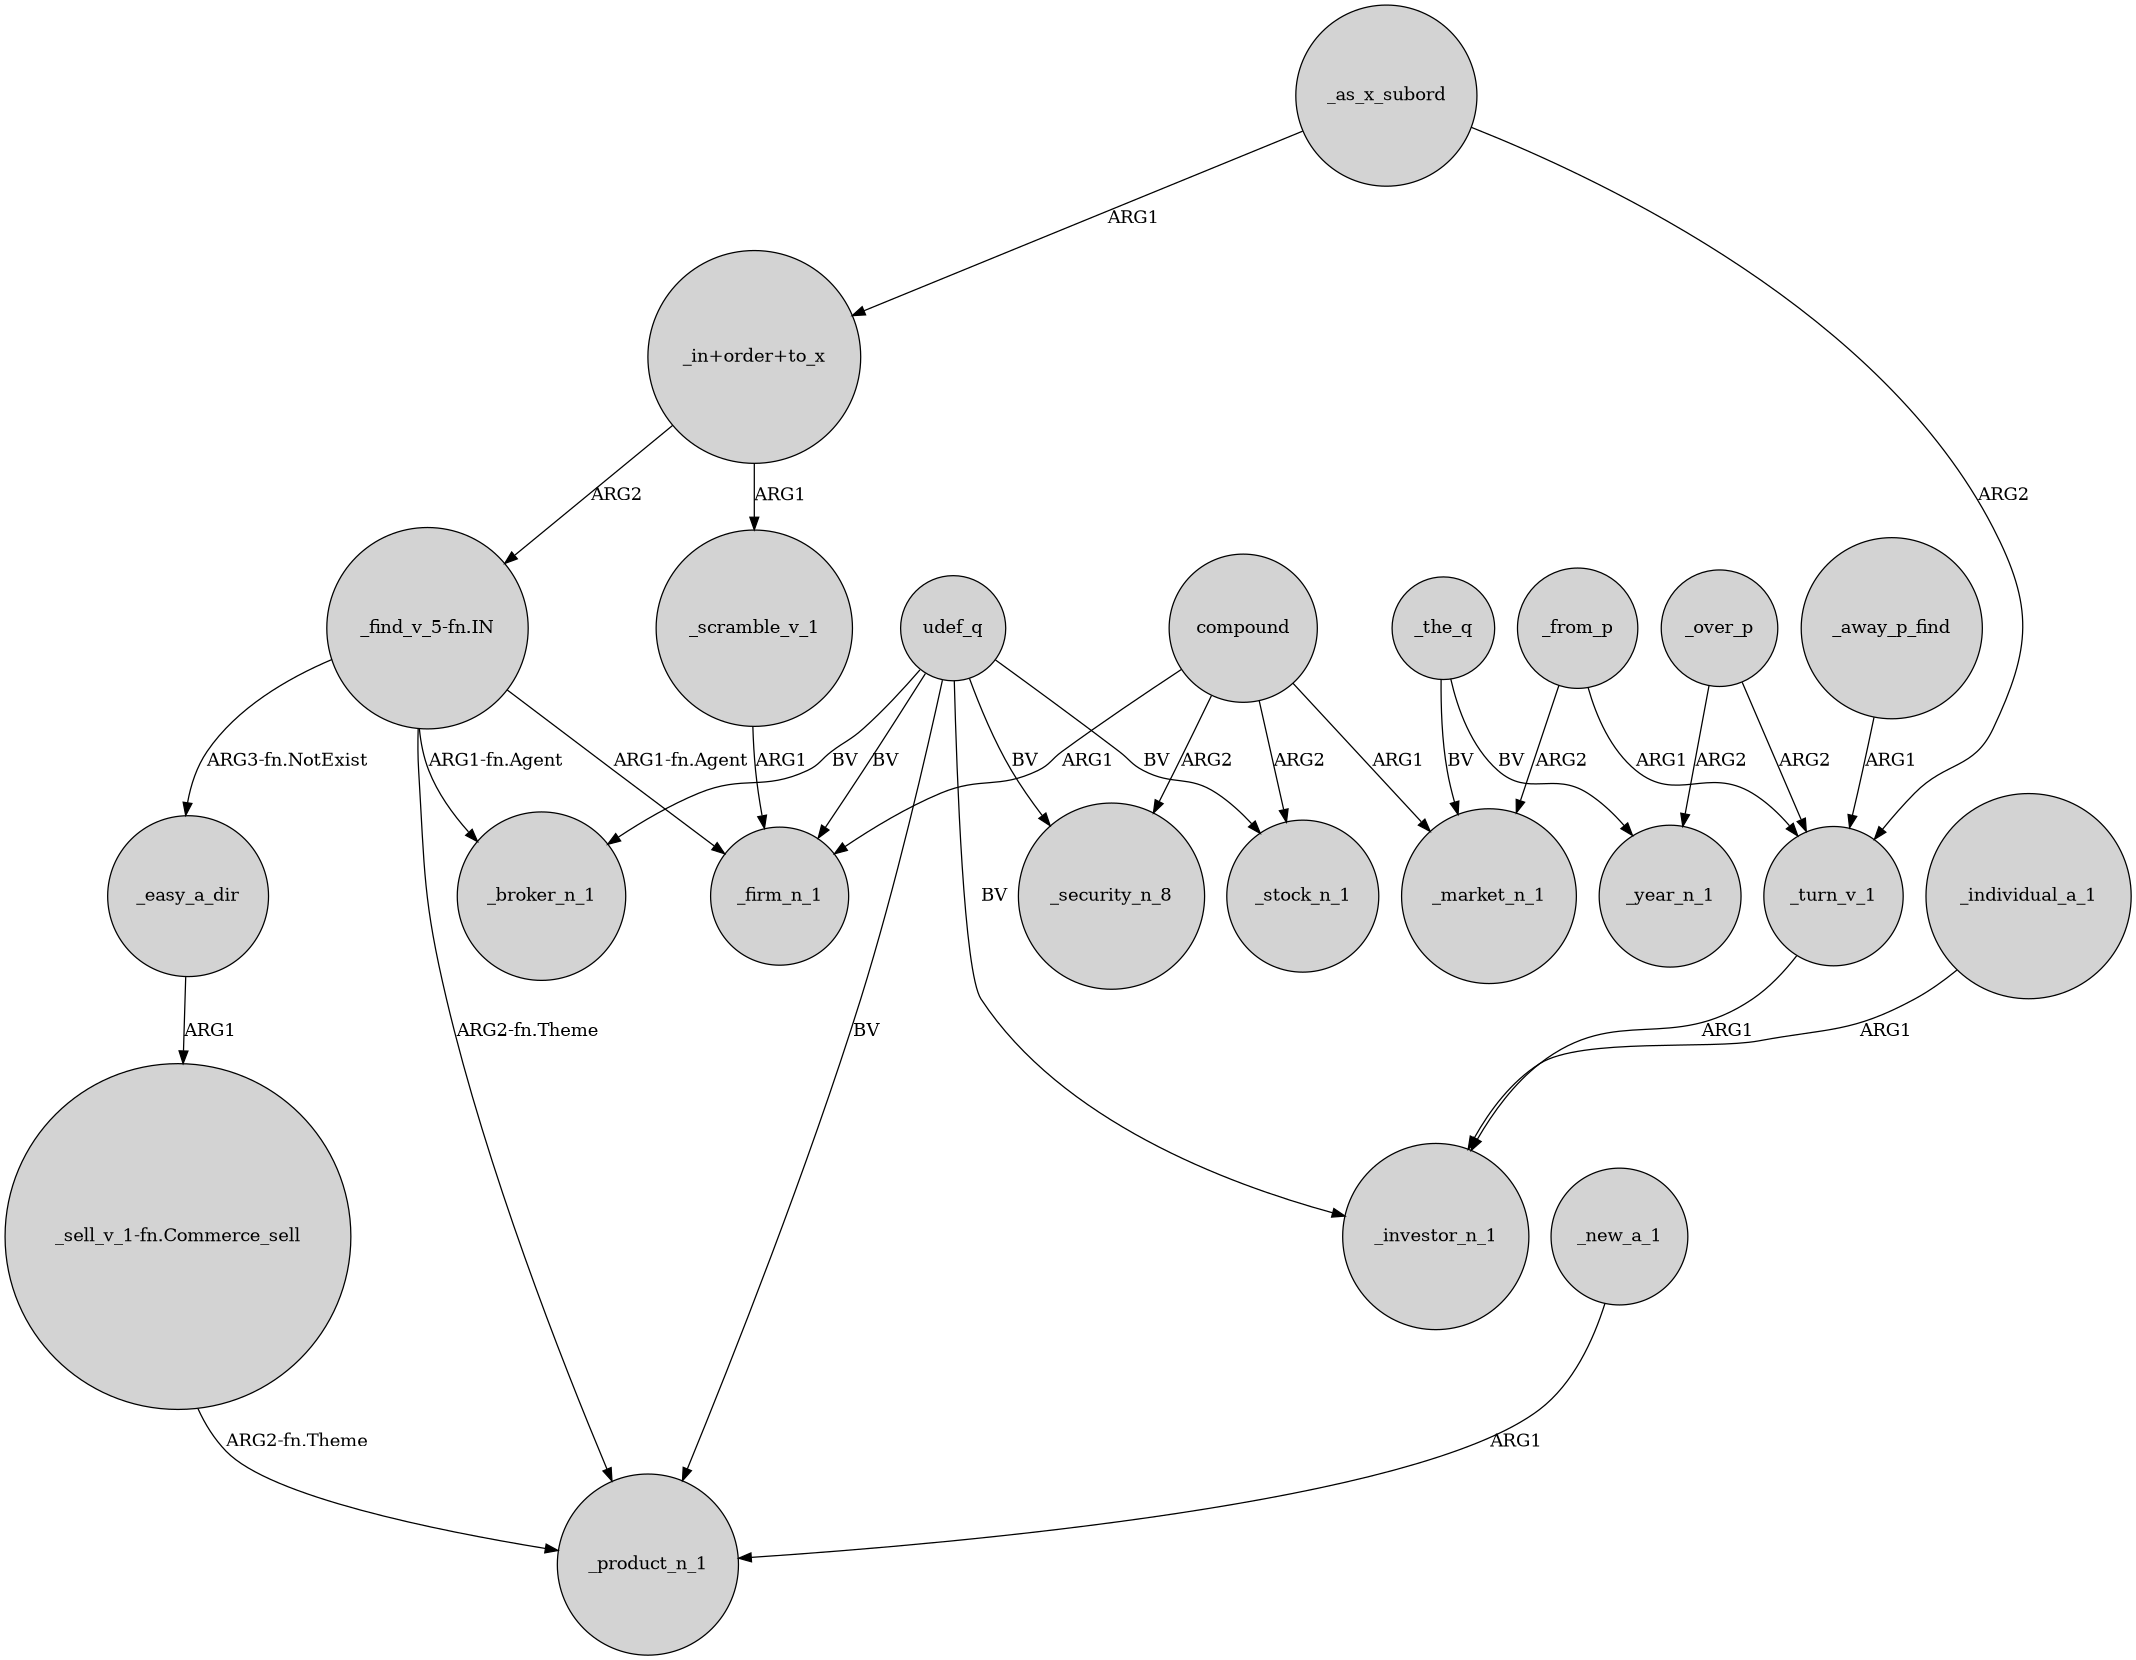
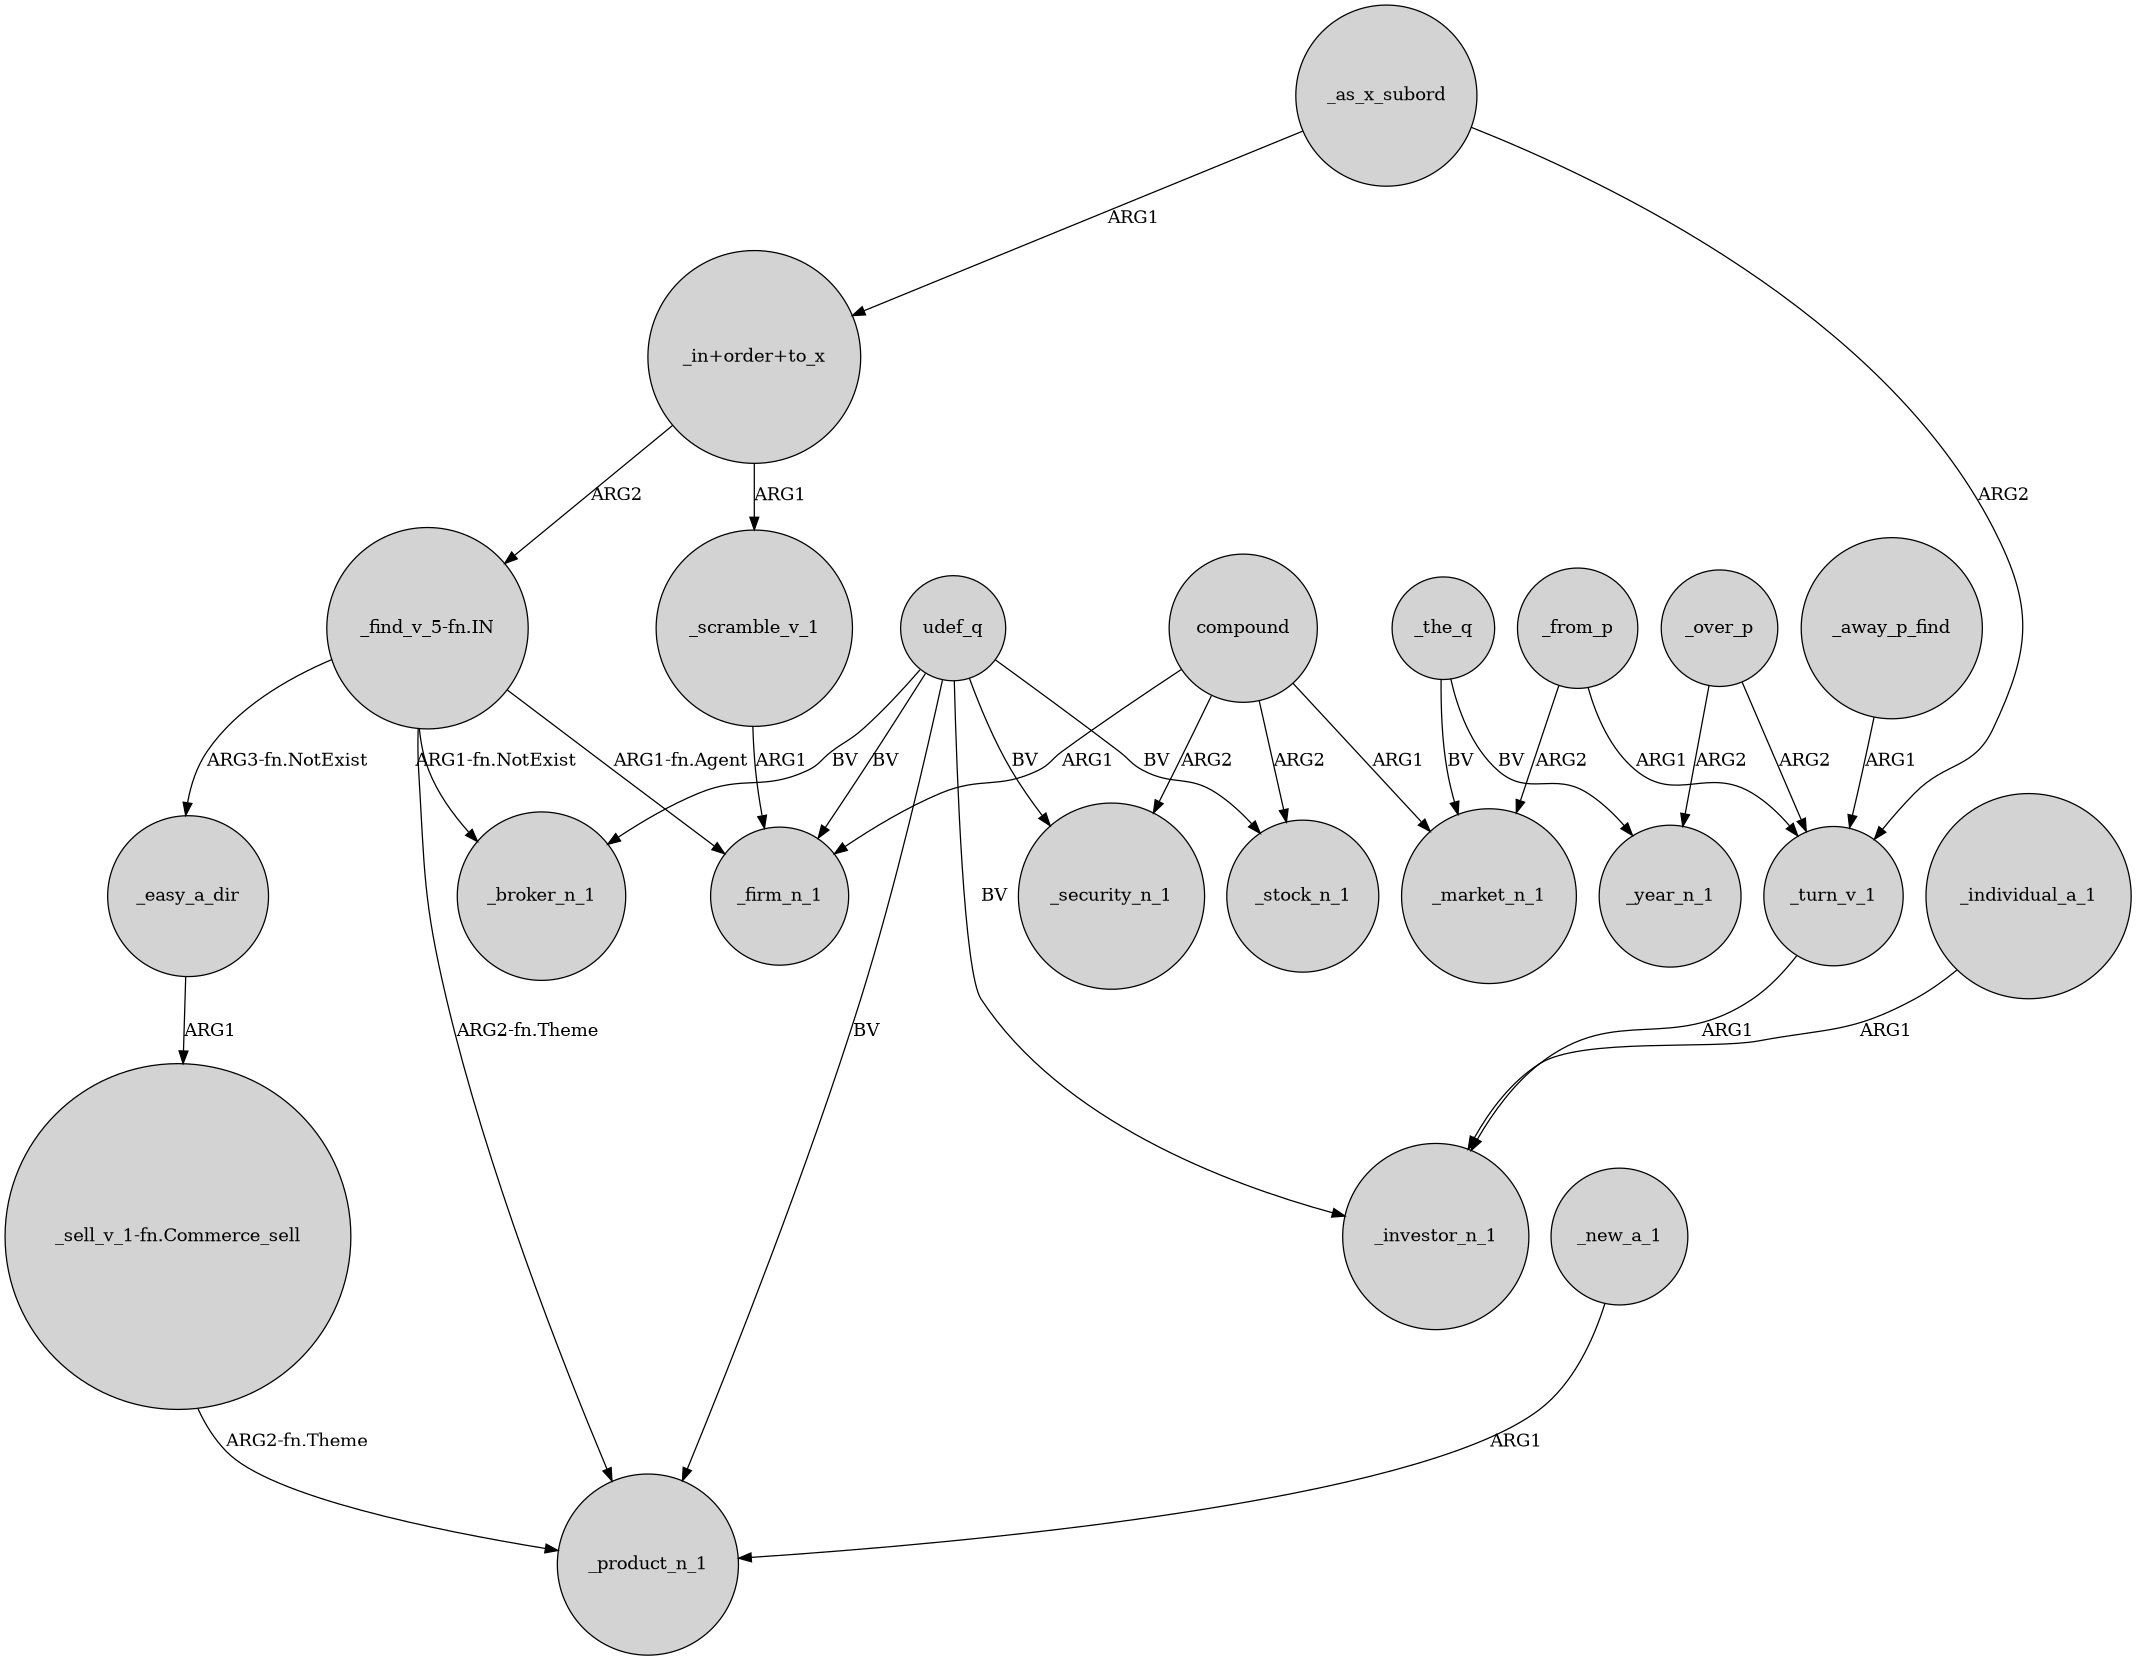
(496, 761) -> (496, 761)
(1112, 896) -> (1112, 896)
